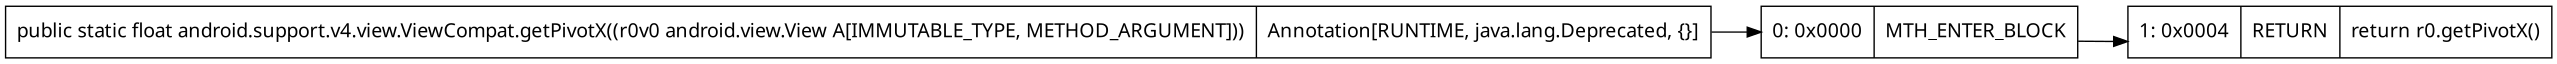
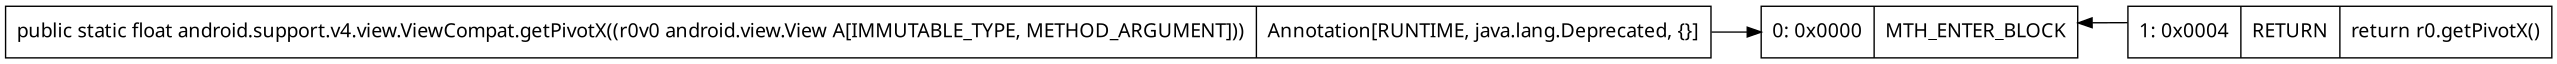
(2096, 41) -> (2110, 23)
